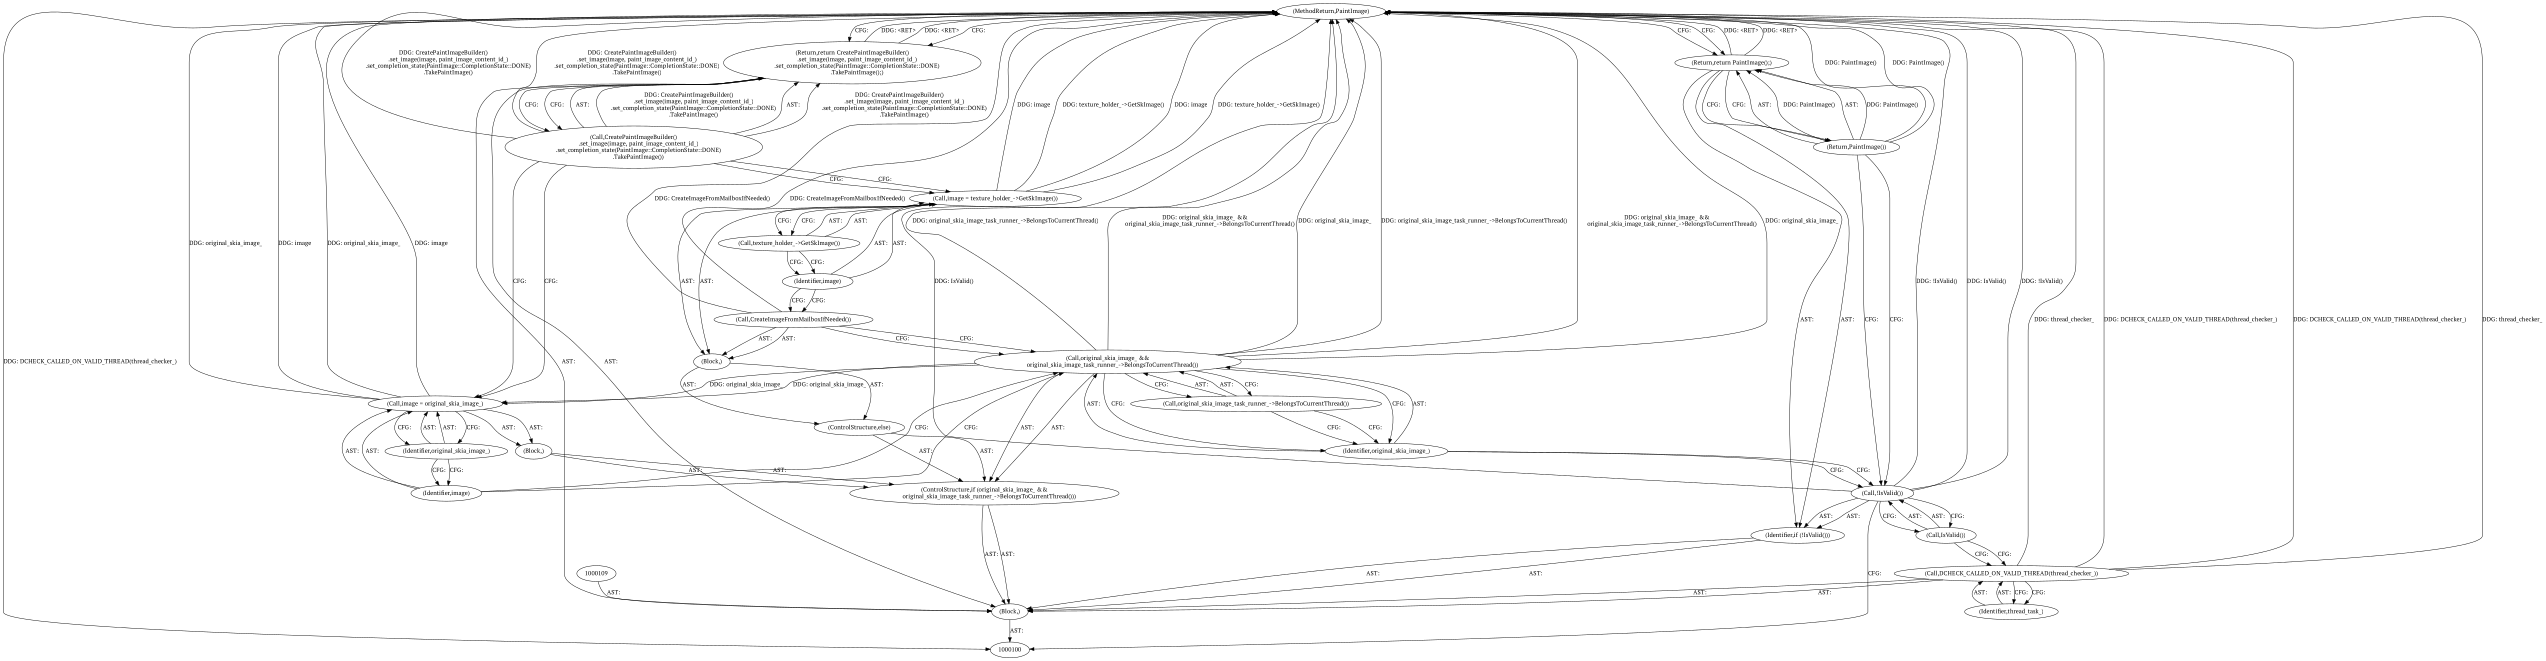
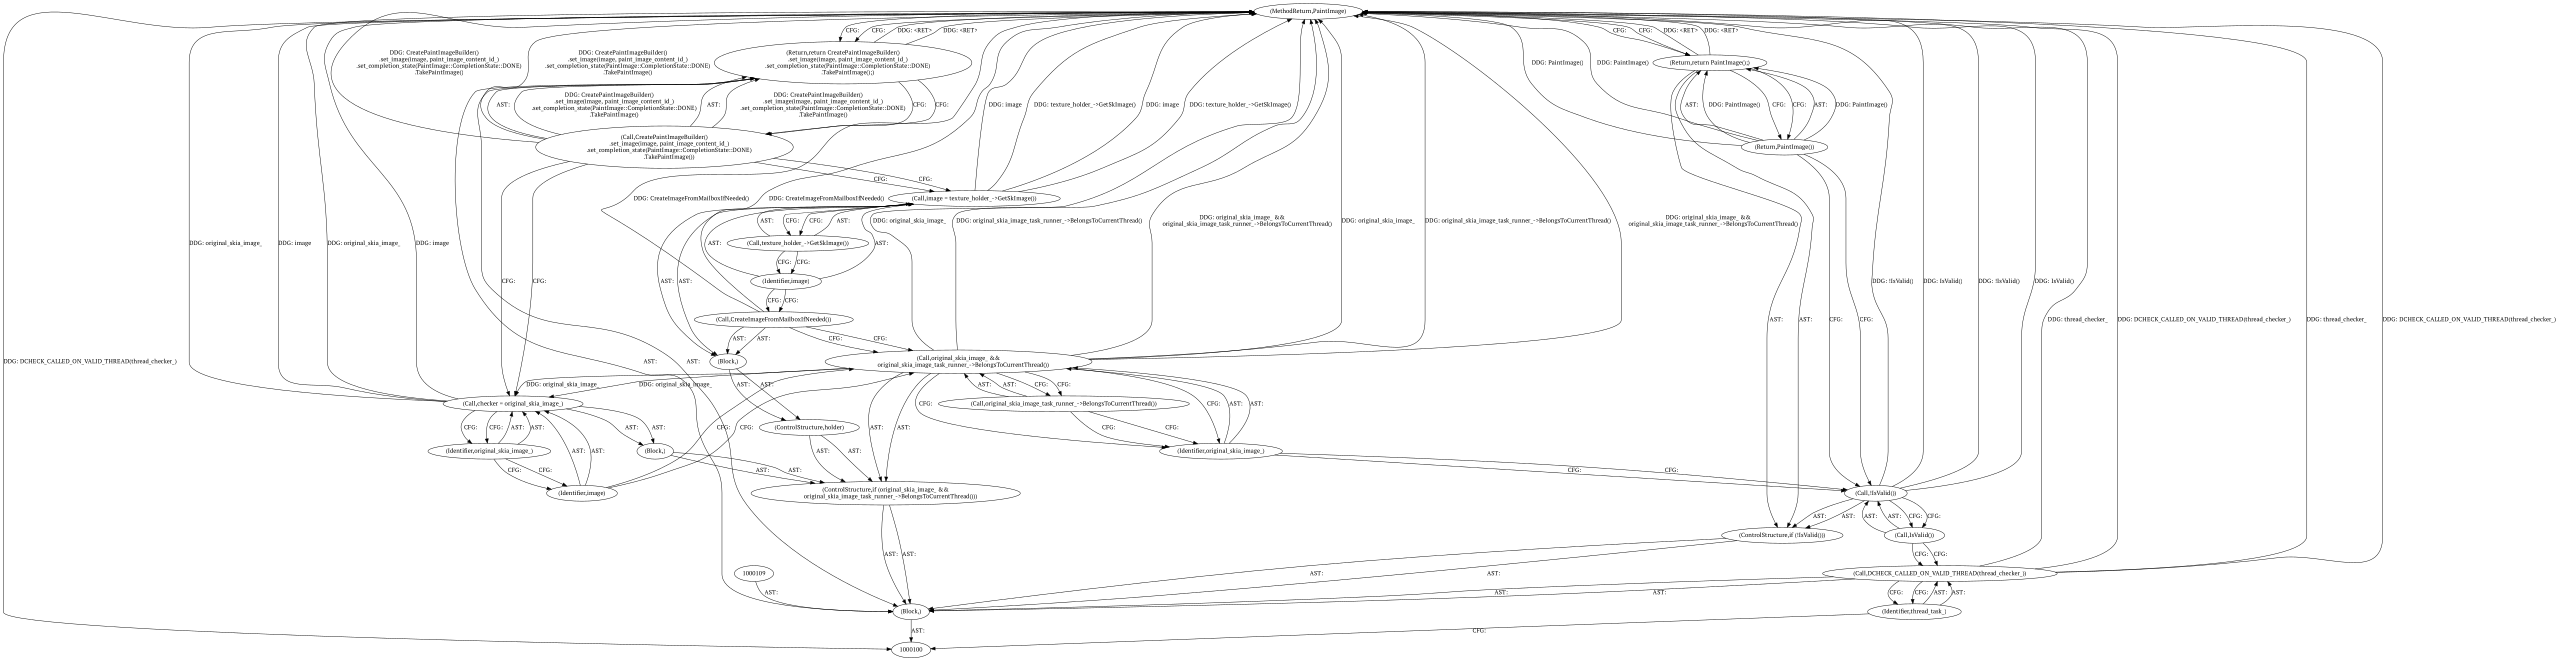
(435, 404) -> (513, 404)
(859, 428) -> (809, 428)
(1798, 535) -> (1782, 535)
(1508, 638) -> (1402, 631)
